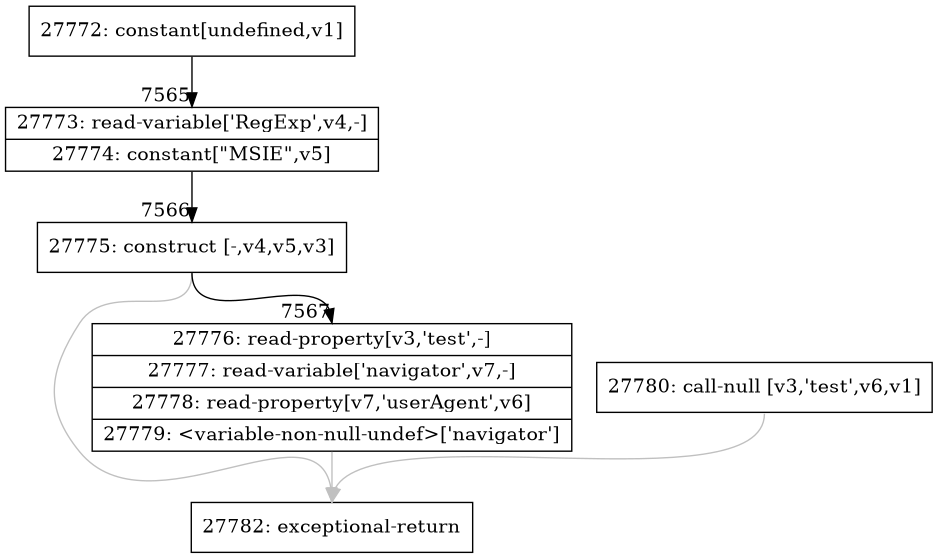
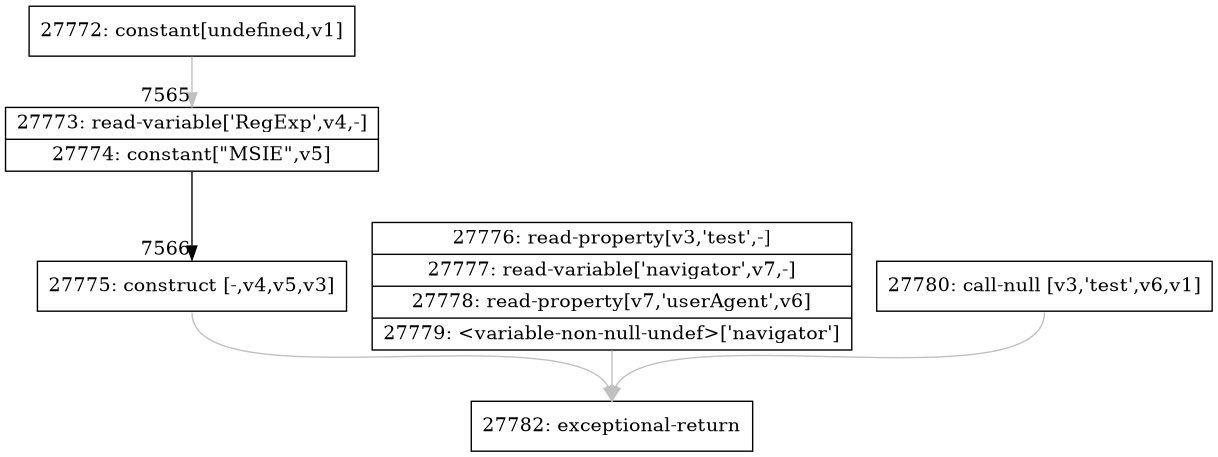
(192, 75) -> (192, 75)
(255, 299) -> none
